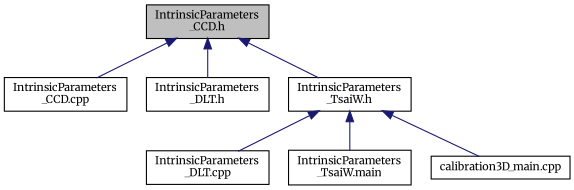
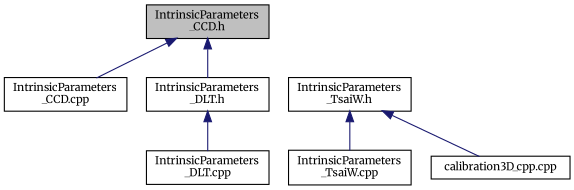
(284, 61) -> none
(274, 133) -> (208, 136)
(350, 168) -> (350, 168)
(501, 168) -> (501, 168)
